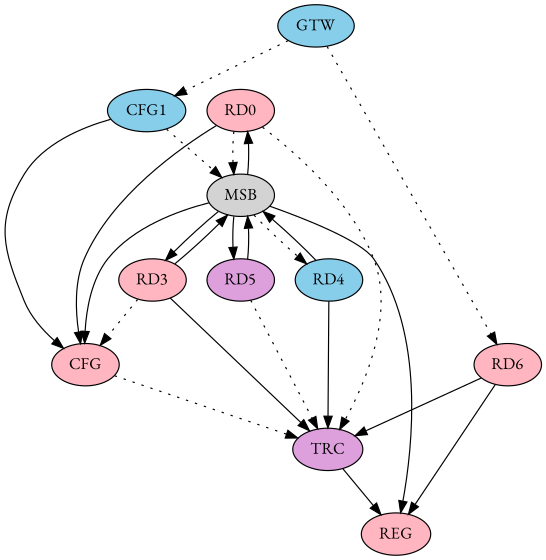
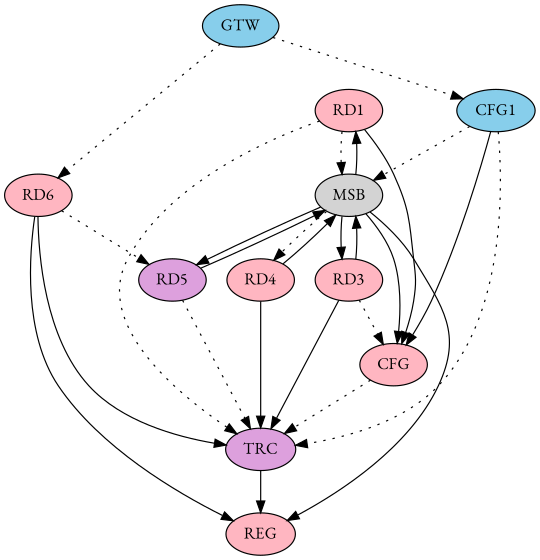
(241, 111) -> (349, 111)
none -> (100, 234)
(329, 280) -> (261, 280)
none -> (471, 335)
